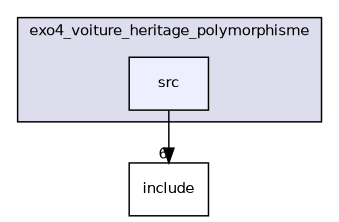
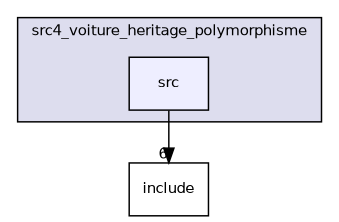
(170, 32) -> (170, 32)
